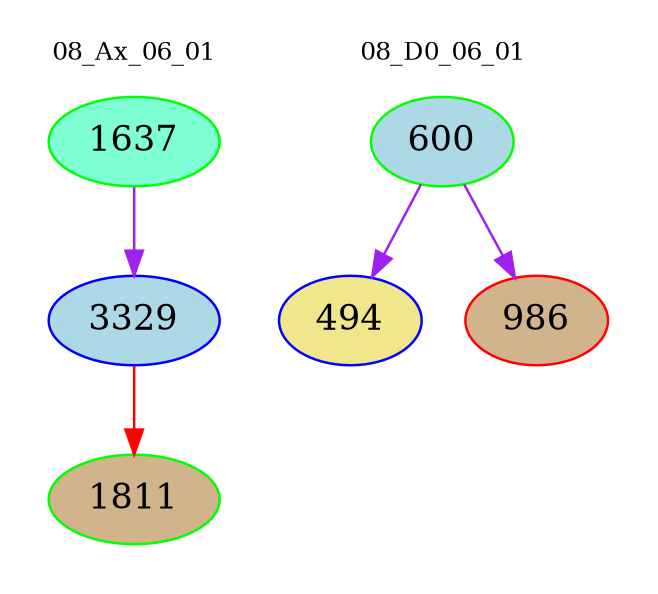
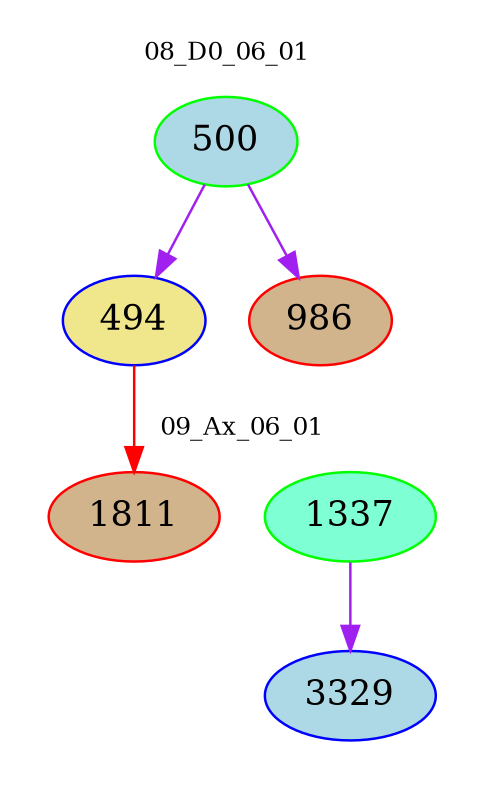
(134, 53) -> (242, 429)
(134, 142) -> (350, 517)
(442, 142) -> (226, 142)
(134, 398) -> (134, 420)
(134, 499) -> (134, 517)
